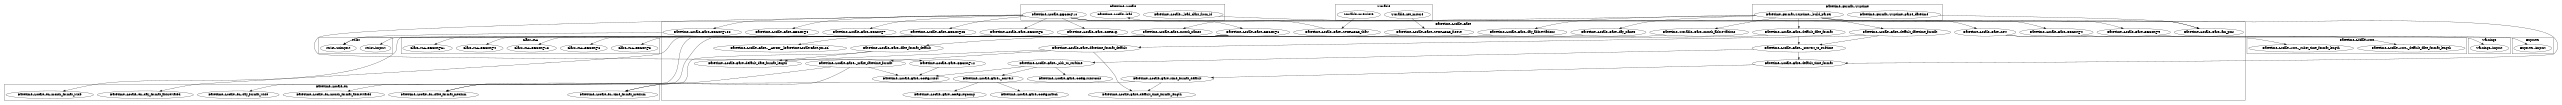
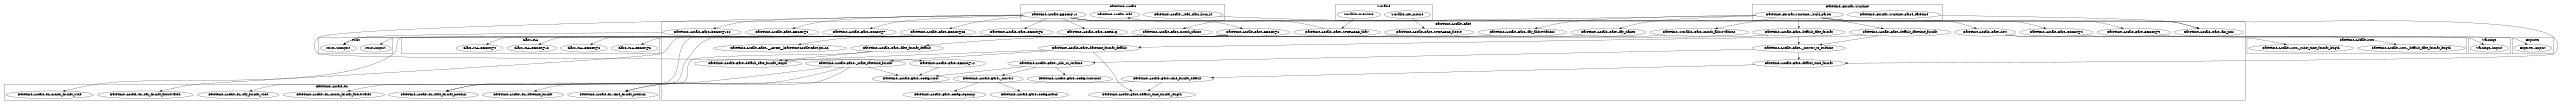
(428, 48) -> none
none -> (523, 95)
